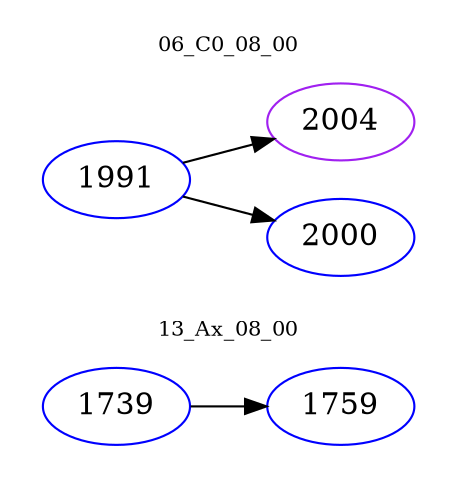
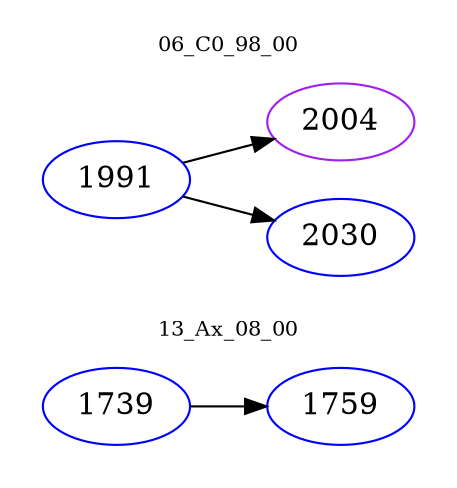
(229, 46) -> (229, 46)
(341, 237) -> (341, 237)
